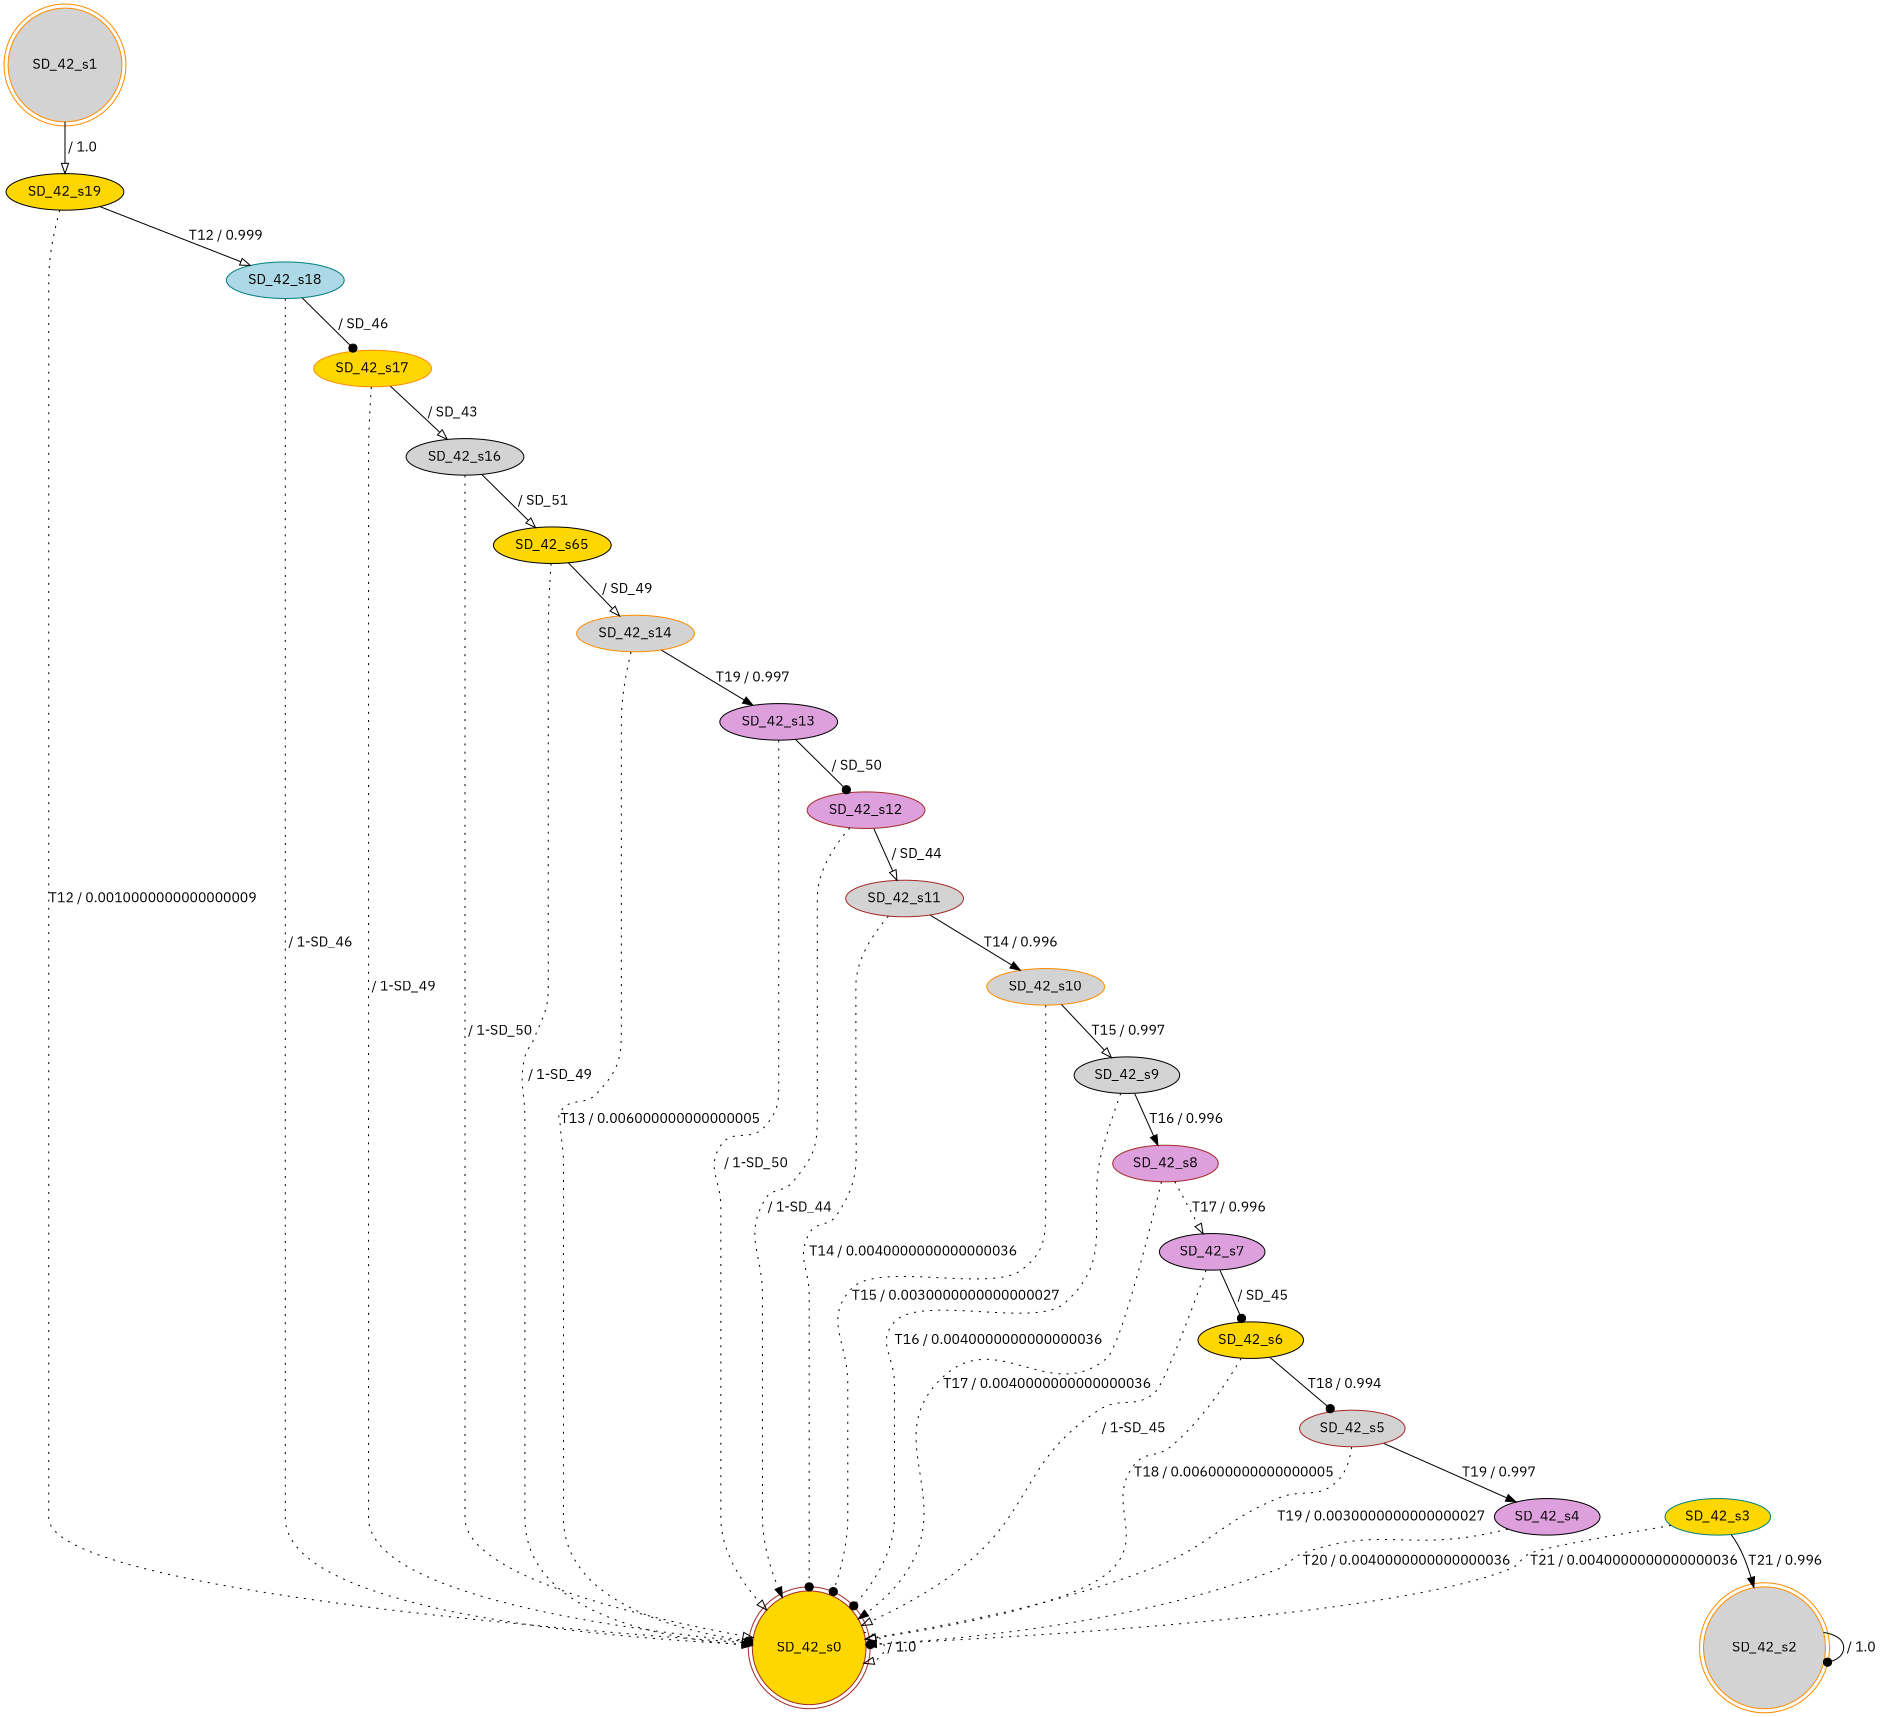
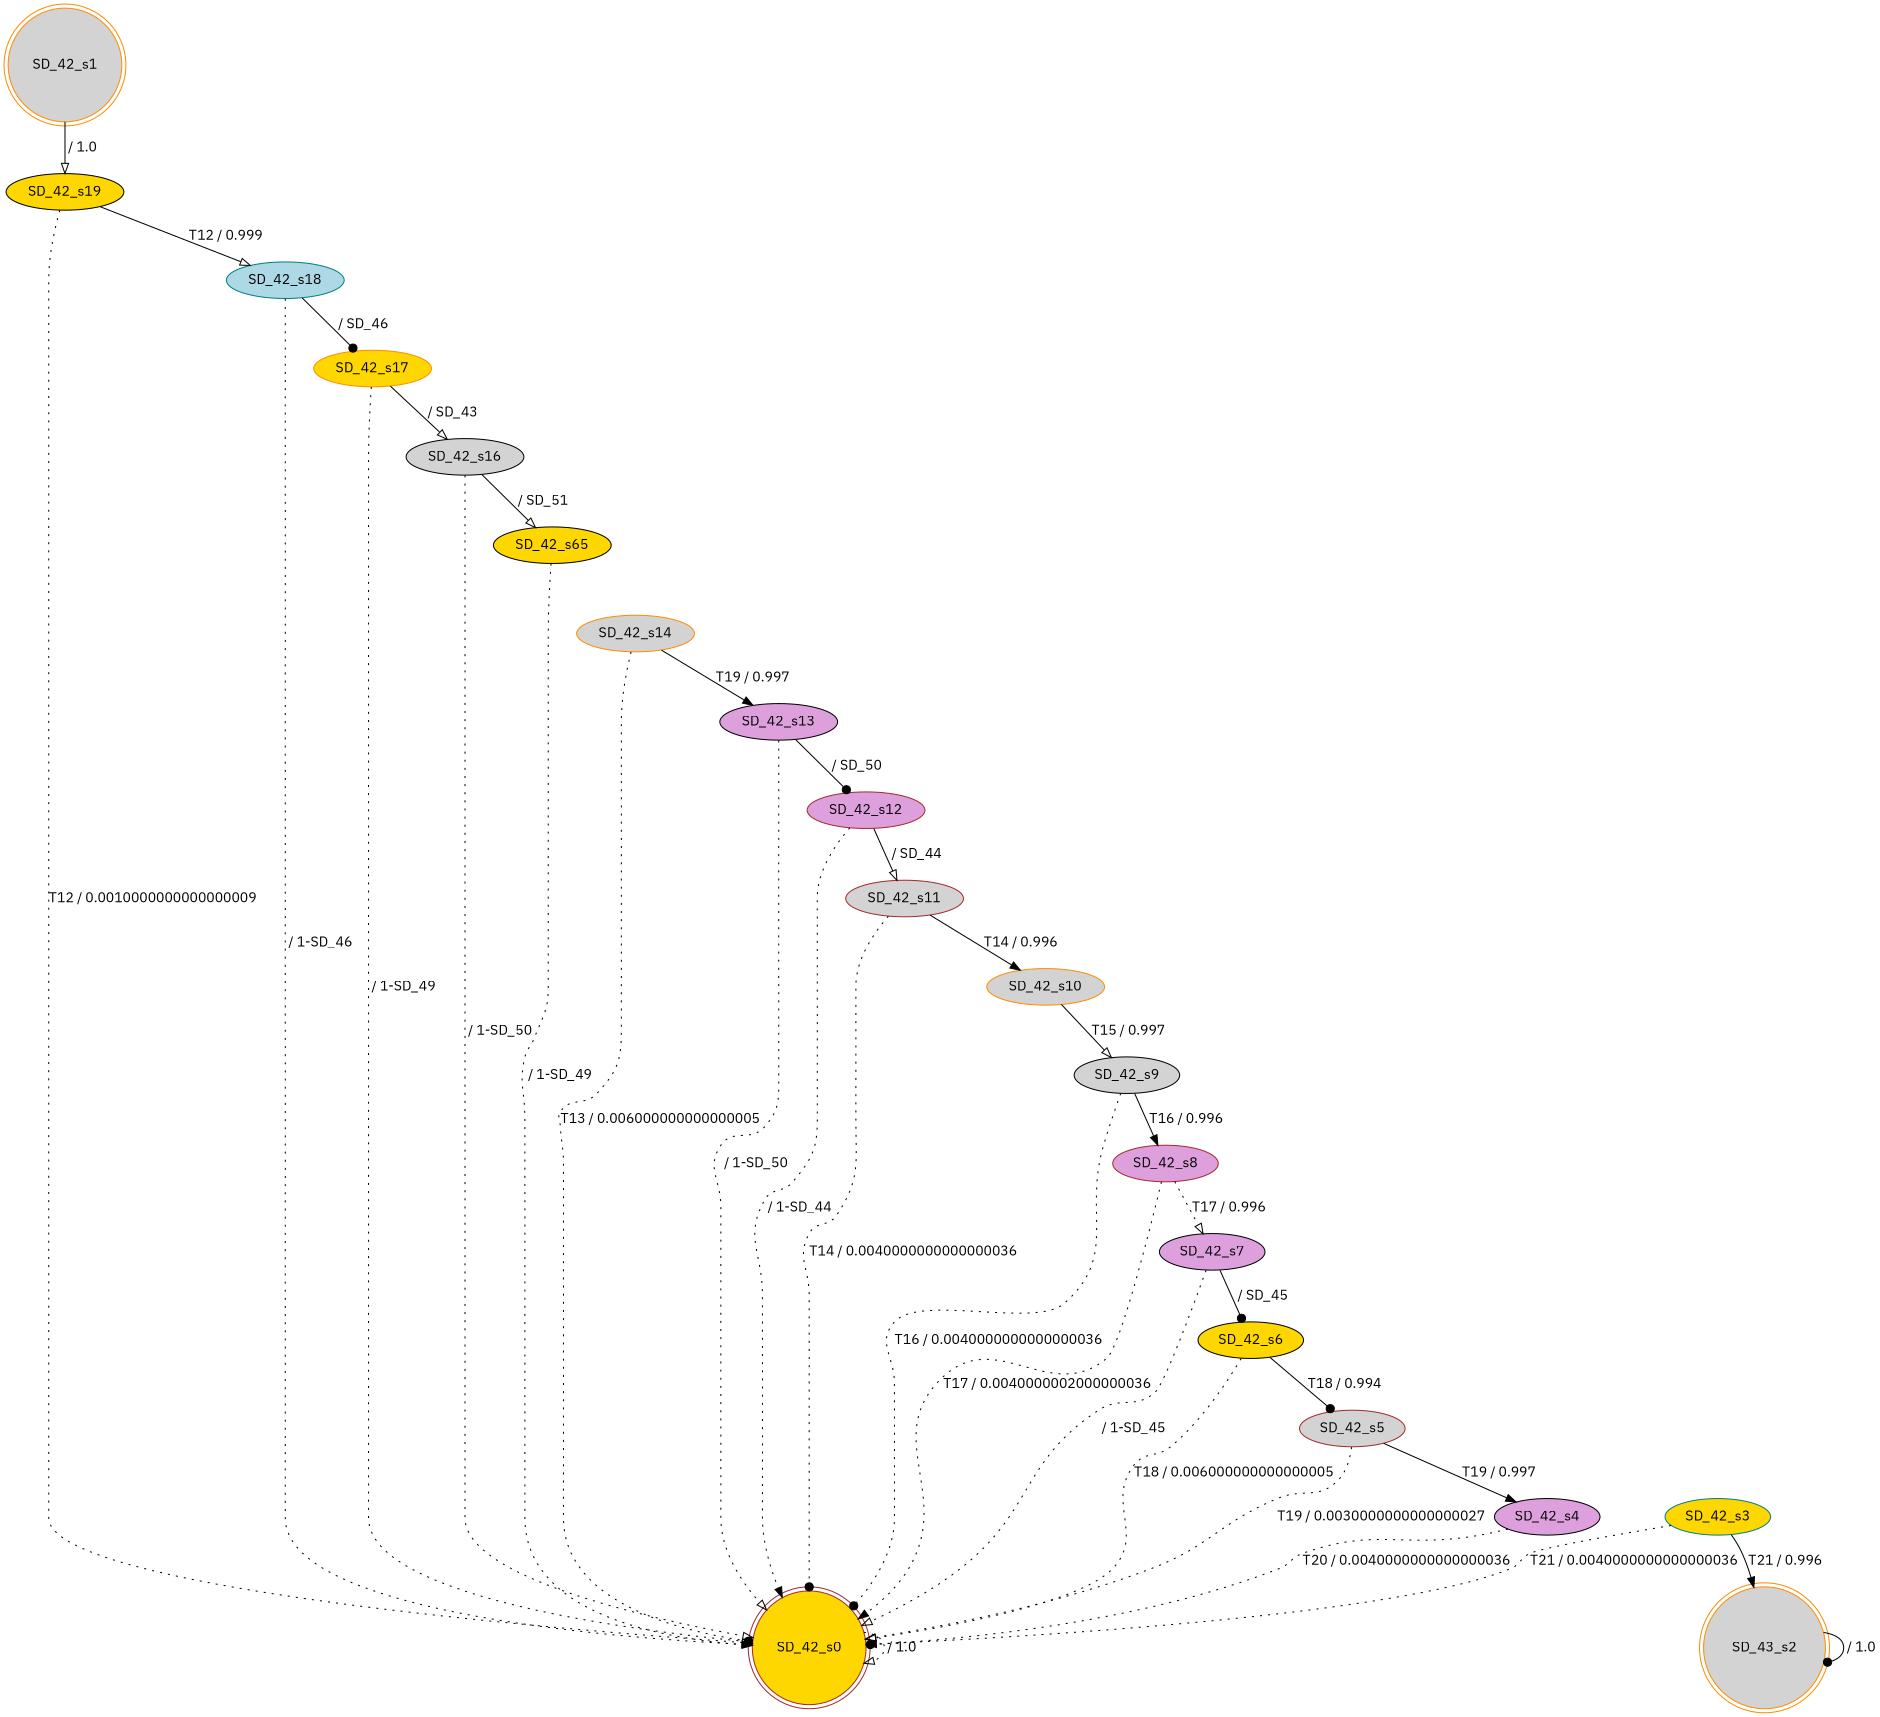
(590, 586) -> none
(920, 1277) -> none
(1047, 1384) -> (1047, 1384)
(1765, 1648) -> (1765, 1648)
